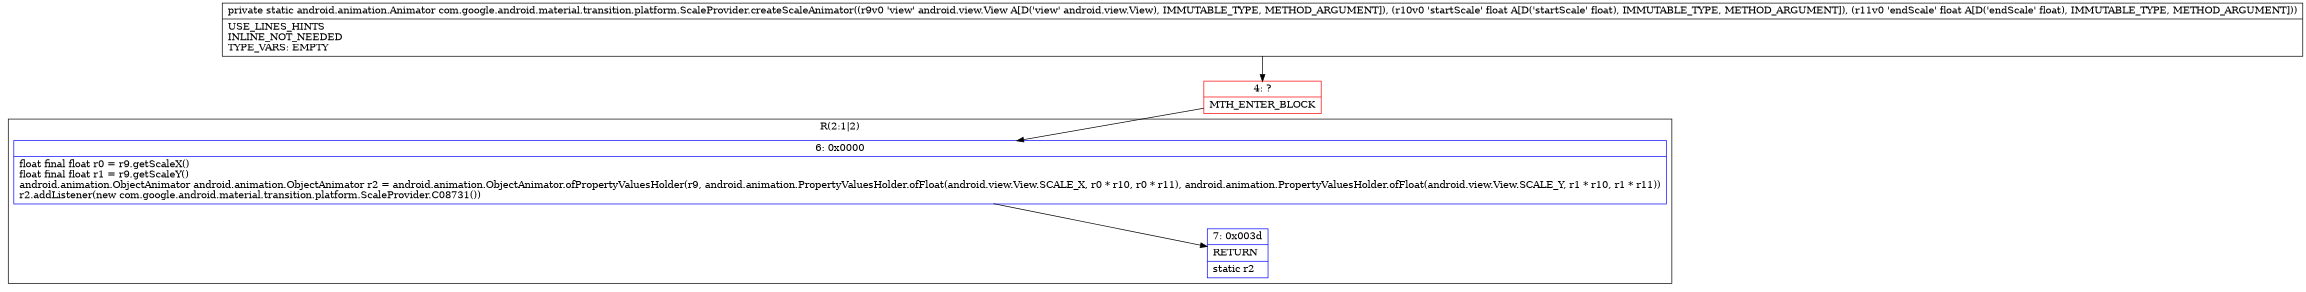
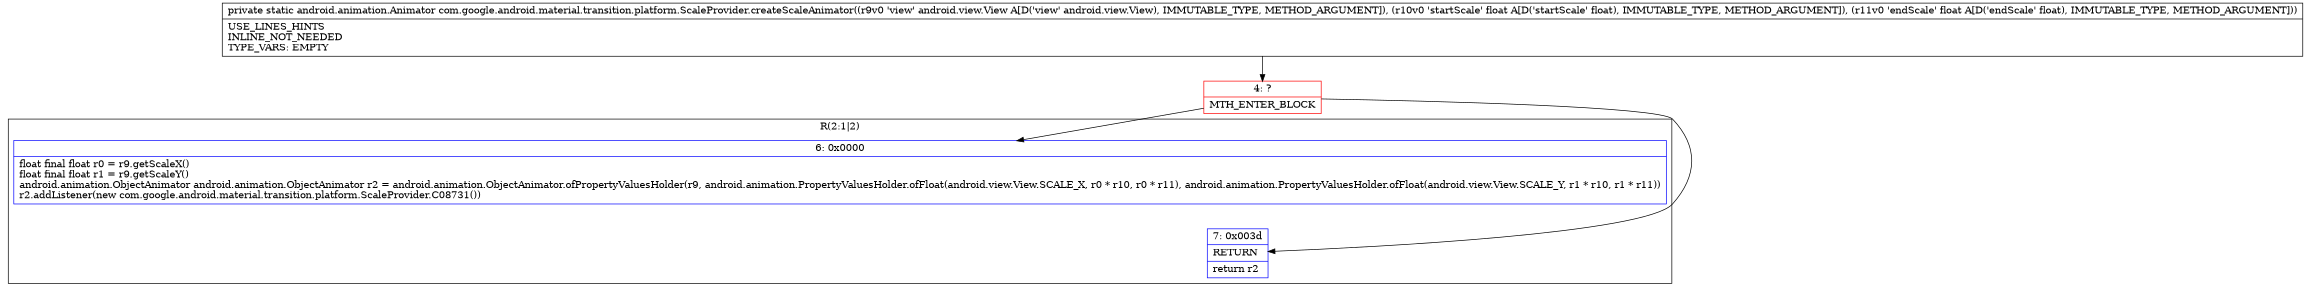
(1097, 224) -> (1685, 185)
(1234, 269) -> (1236, 269)
